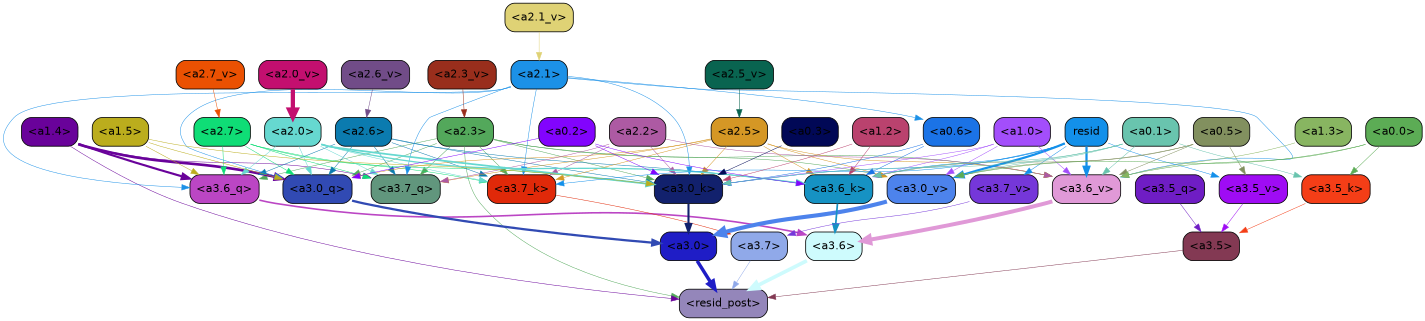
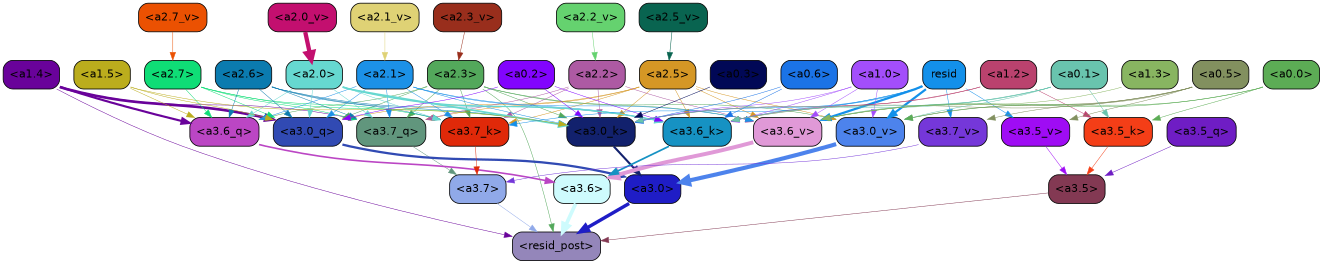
none -> (591, 17)
(375, 75) -> none
(759, 95) -> (534, 106)
none -> (1048, 95)
none -> (1094, 104)
none -> (422, 152)
